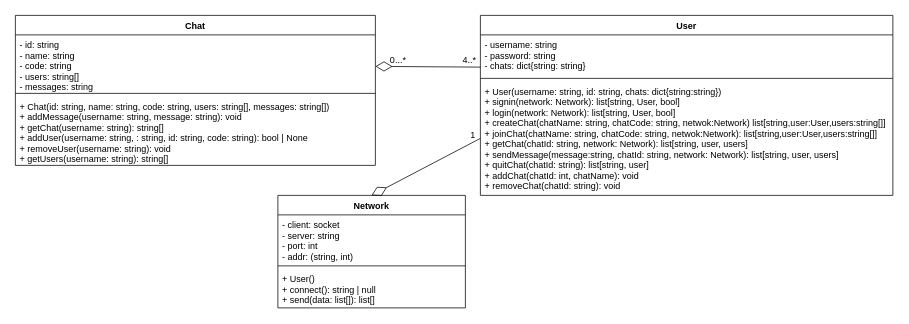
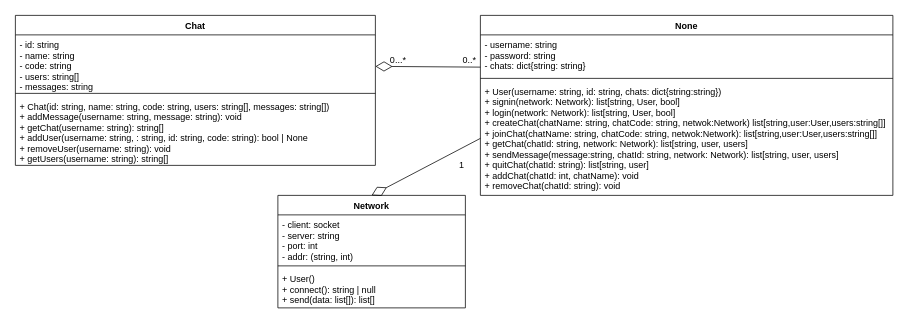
(686, 26) -> (686, 26)
(470, 60) -> (470, 60)
(473, 135) -> (462, 165)
